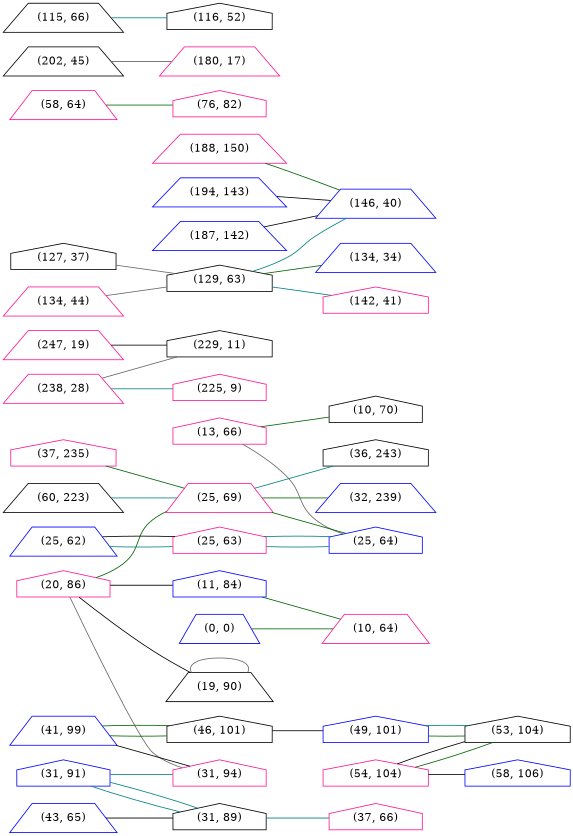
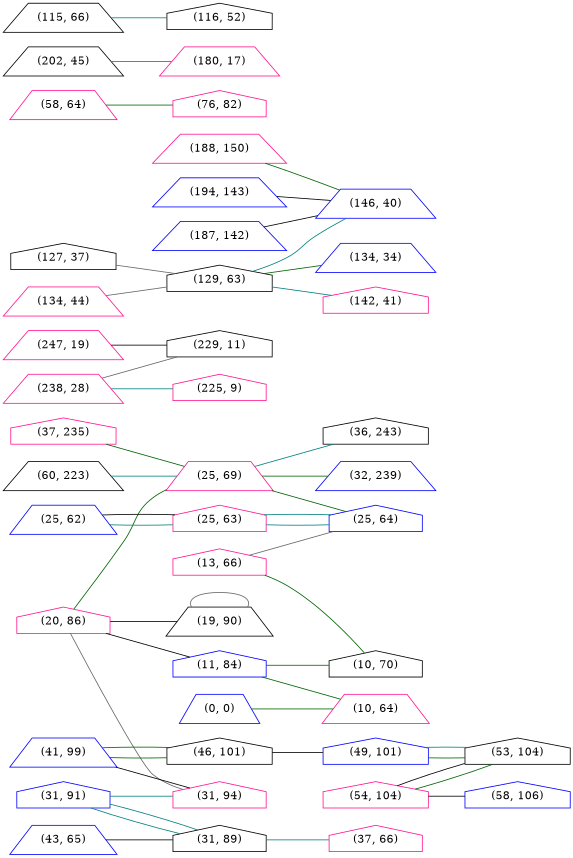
none -> (298, 665)
